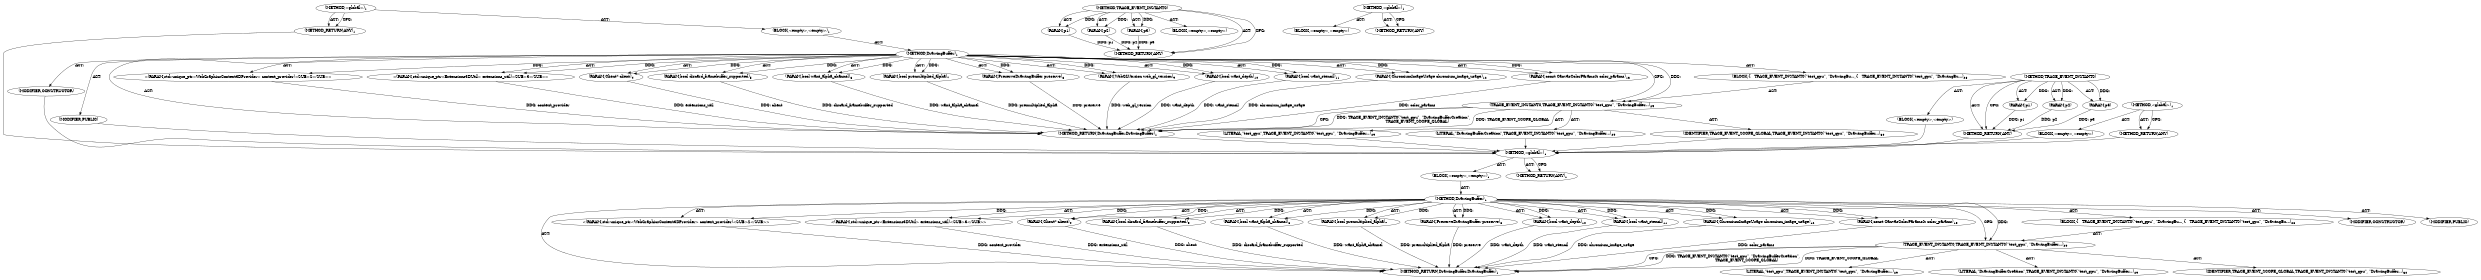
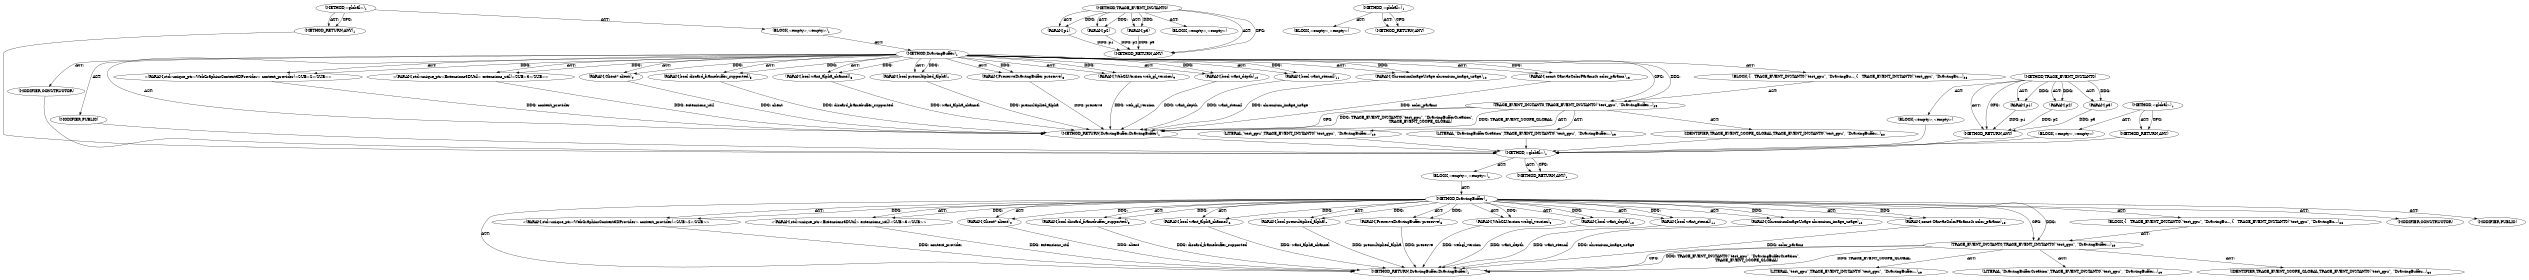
none -> (1514, 222)
